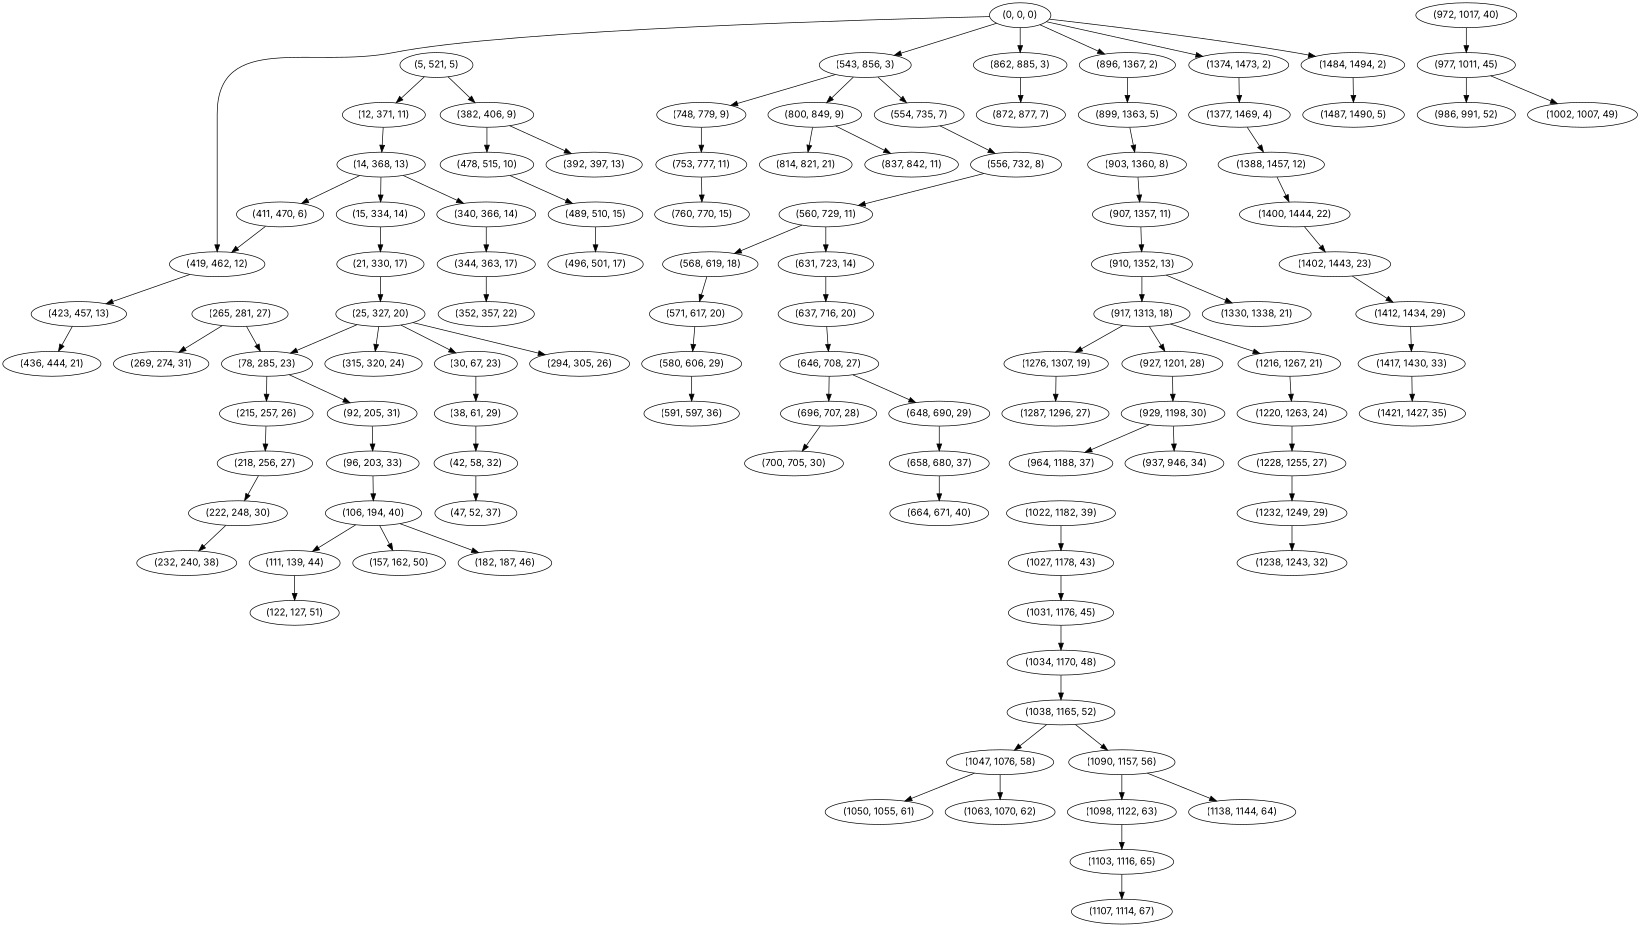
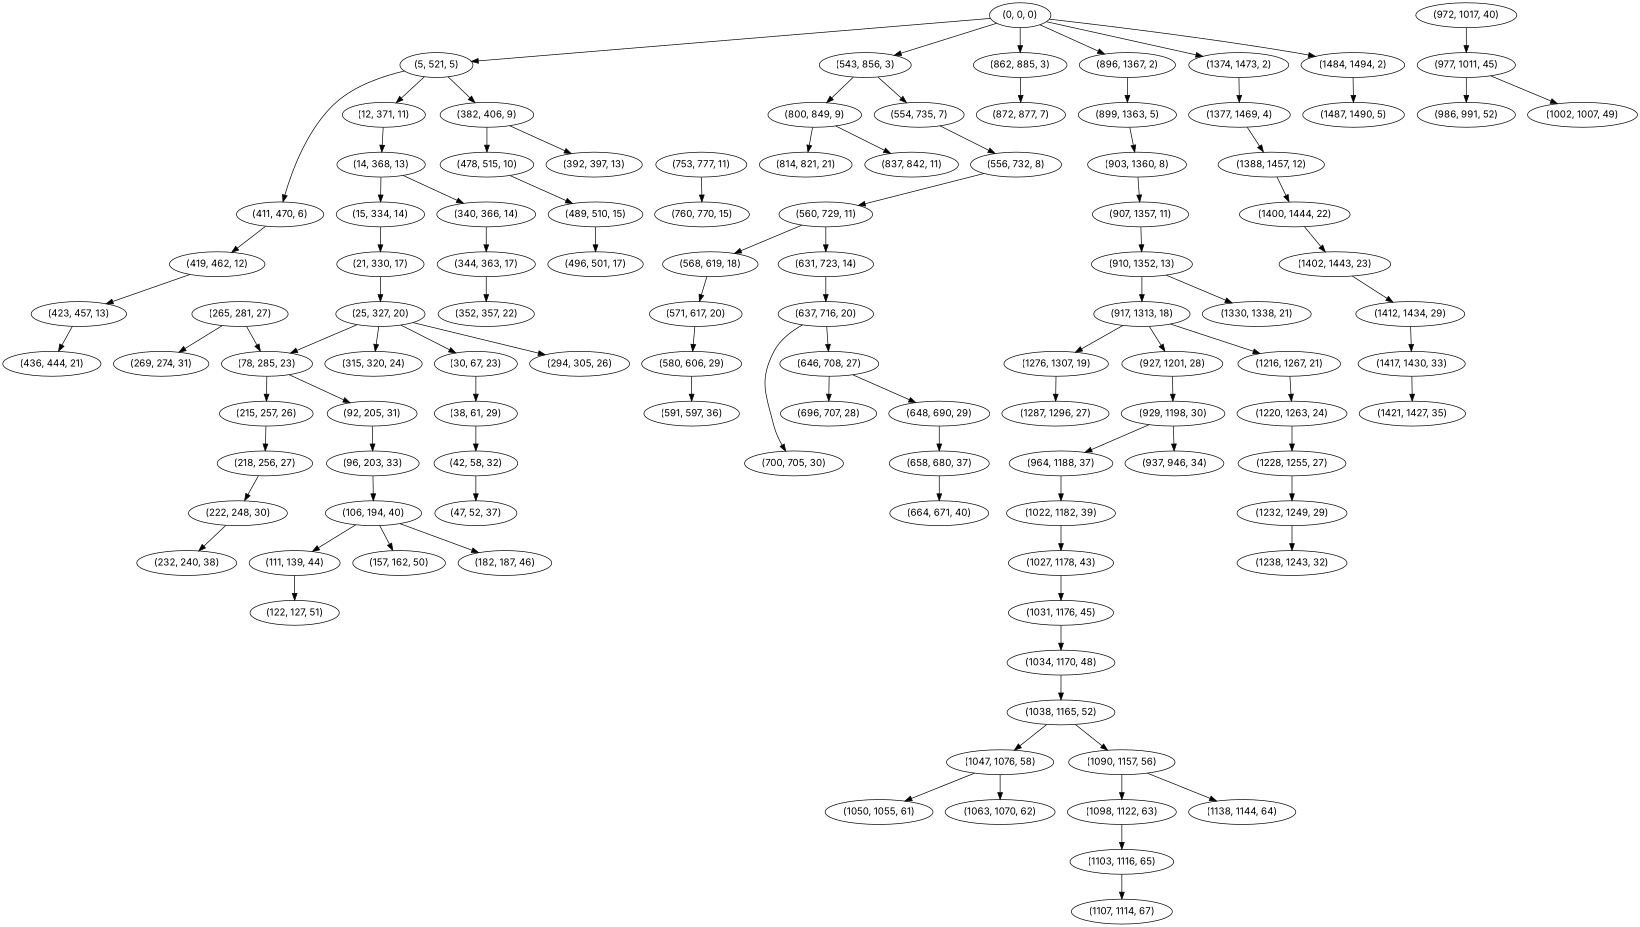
(521, 37) -> (734, 40)
(701, 115) -> none
(334, 188) -> (325, 114)
(813, 436) -> (765, 379)
none -> (1061, 485)
